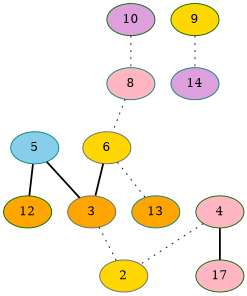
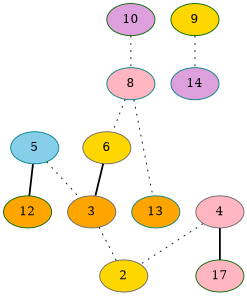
(63, 180) -> (63, 180)
(131, 180) -> (143, 148)
(220, 212) -> (220, 212)
